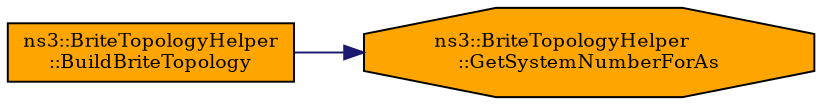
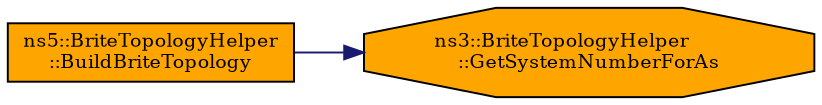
(151, 52) -> (151, 52)
